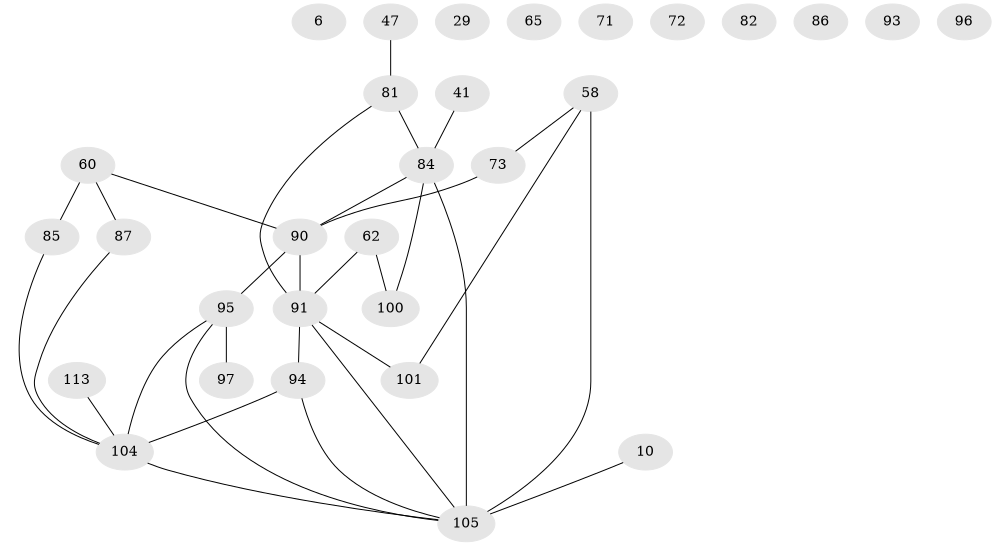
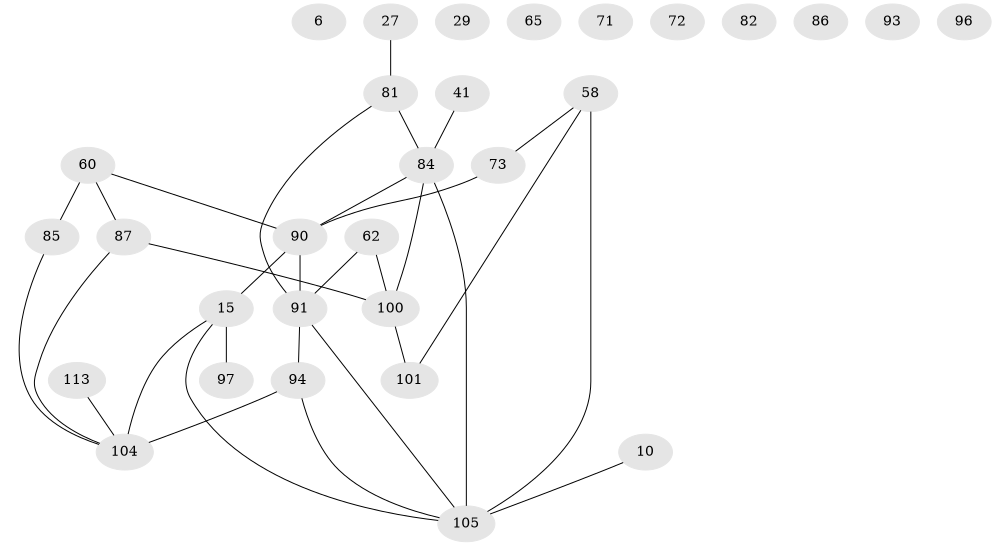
(391, 22) -> (391, 22)
none -> (252, 269)
(226, 309) -> (226, 309)
(355, 345) -> (400, 345)
(292, 498) -> none
